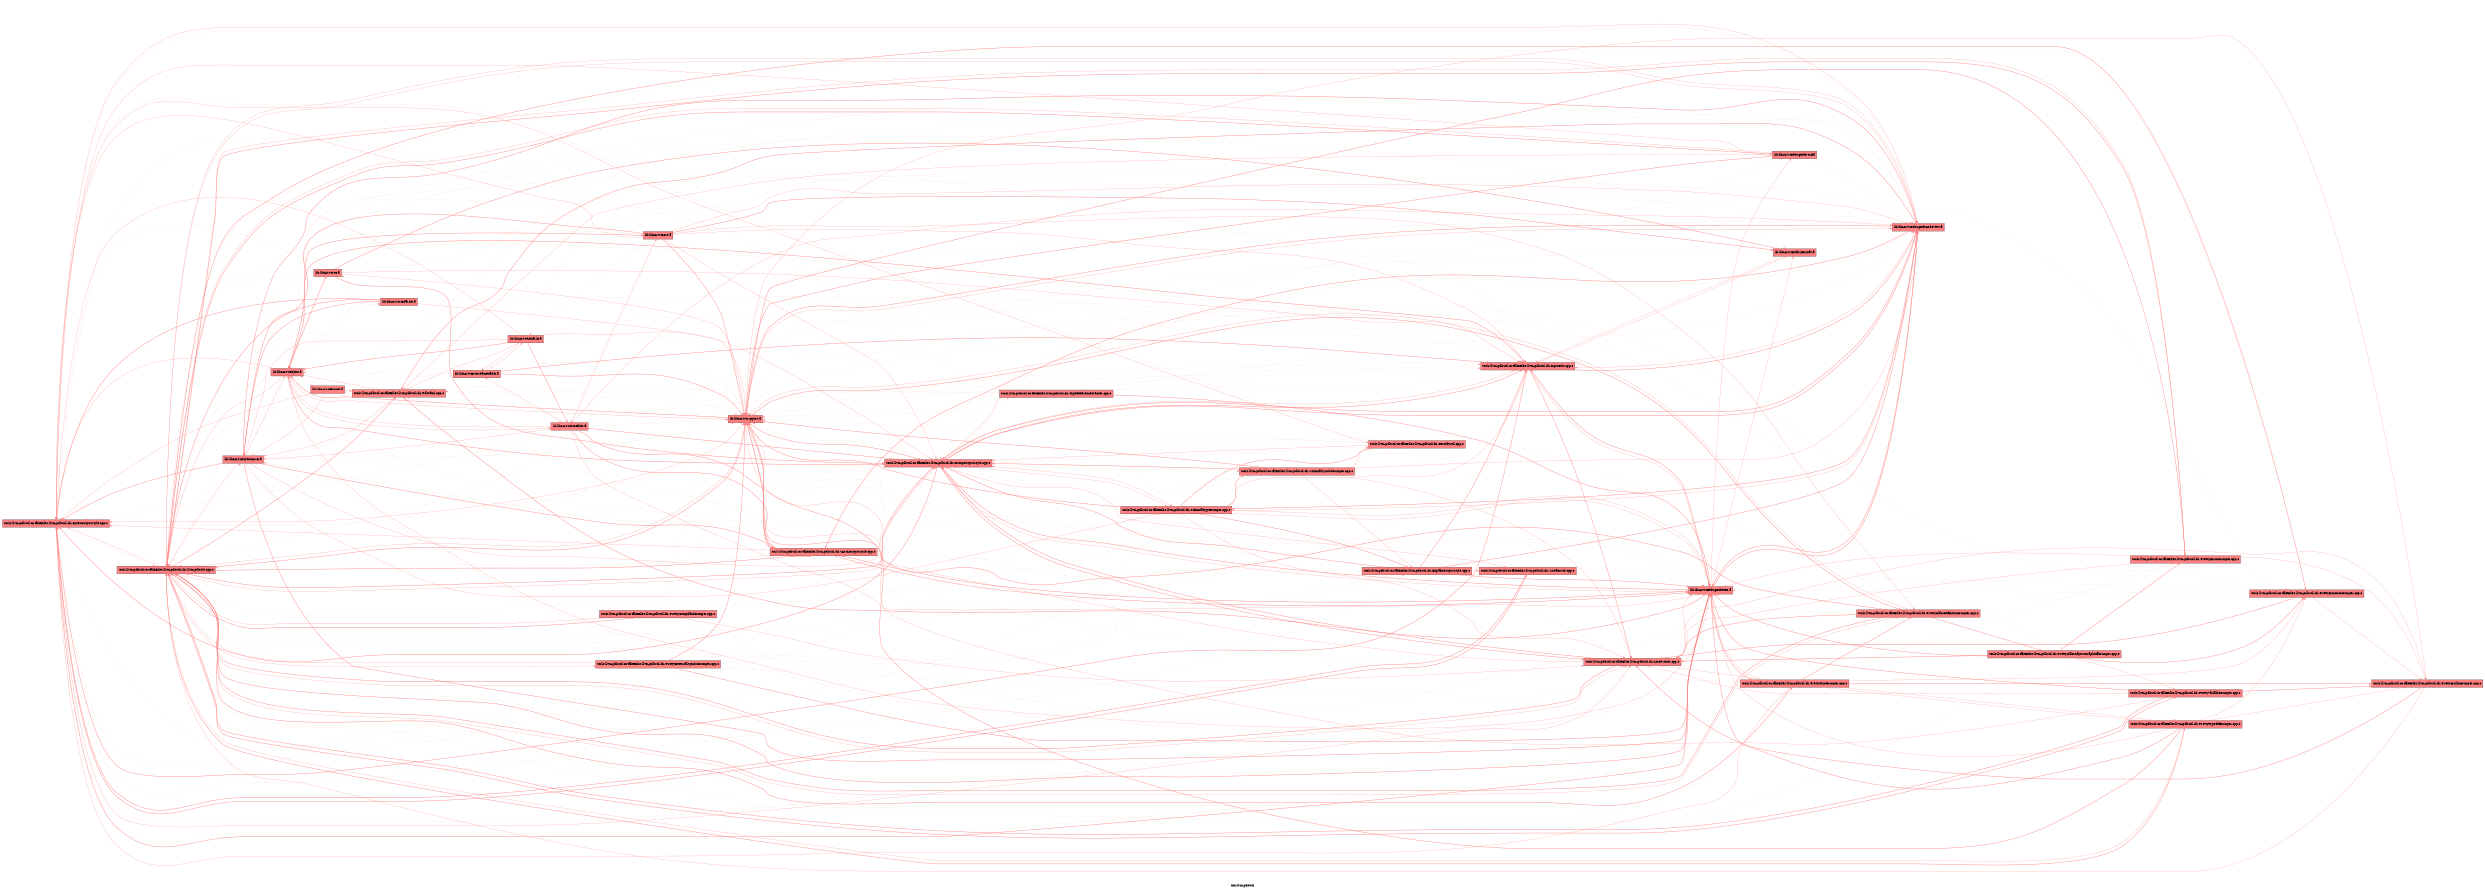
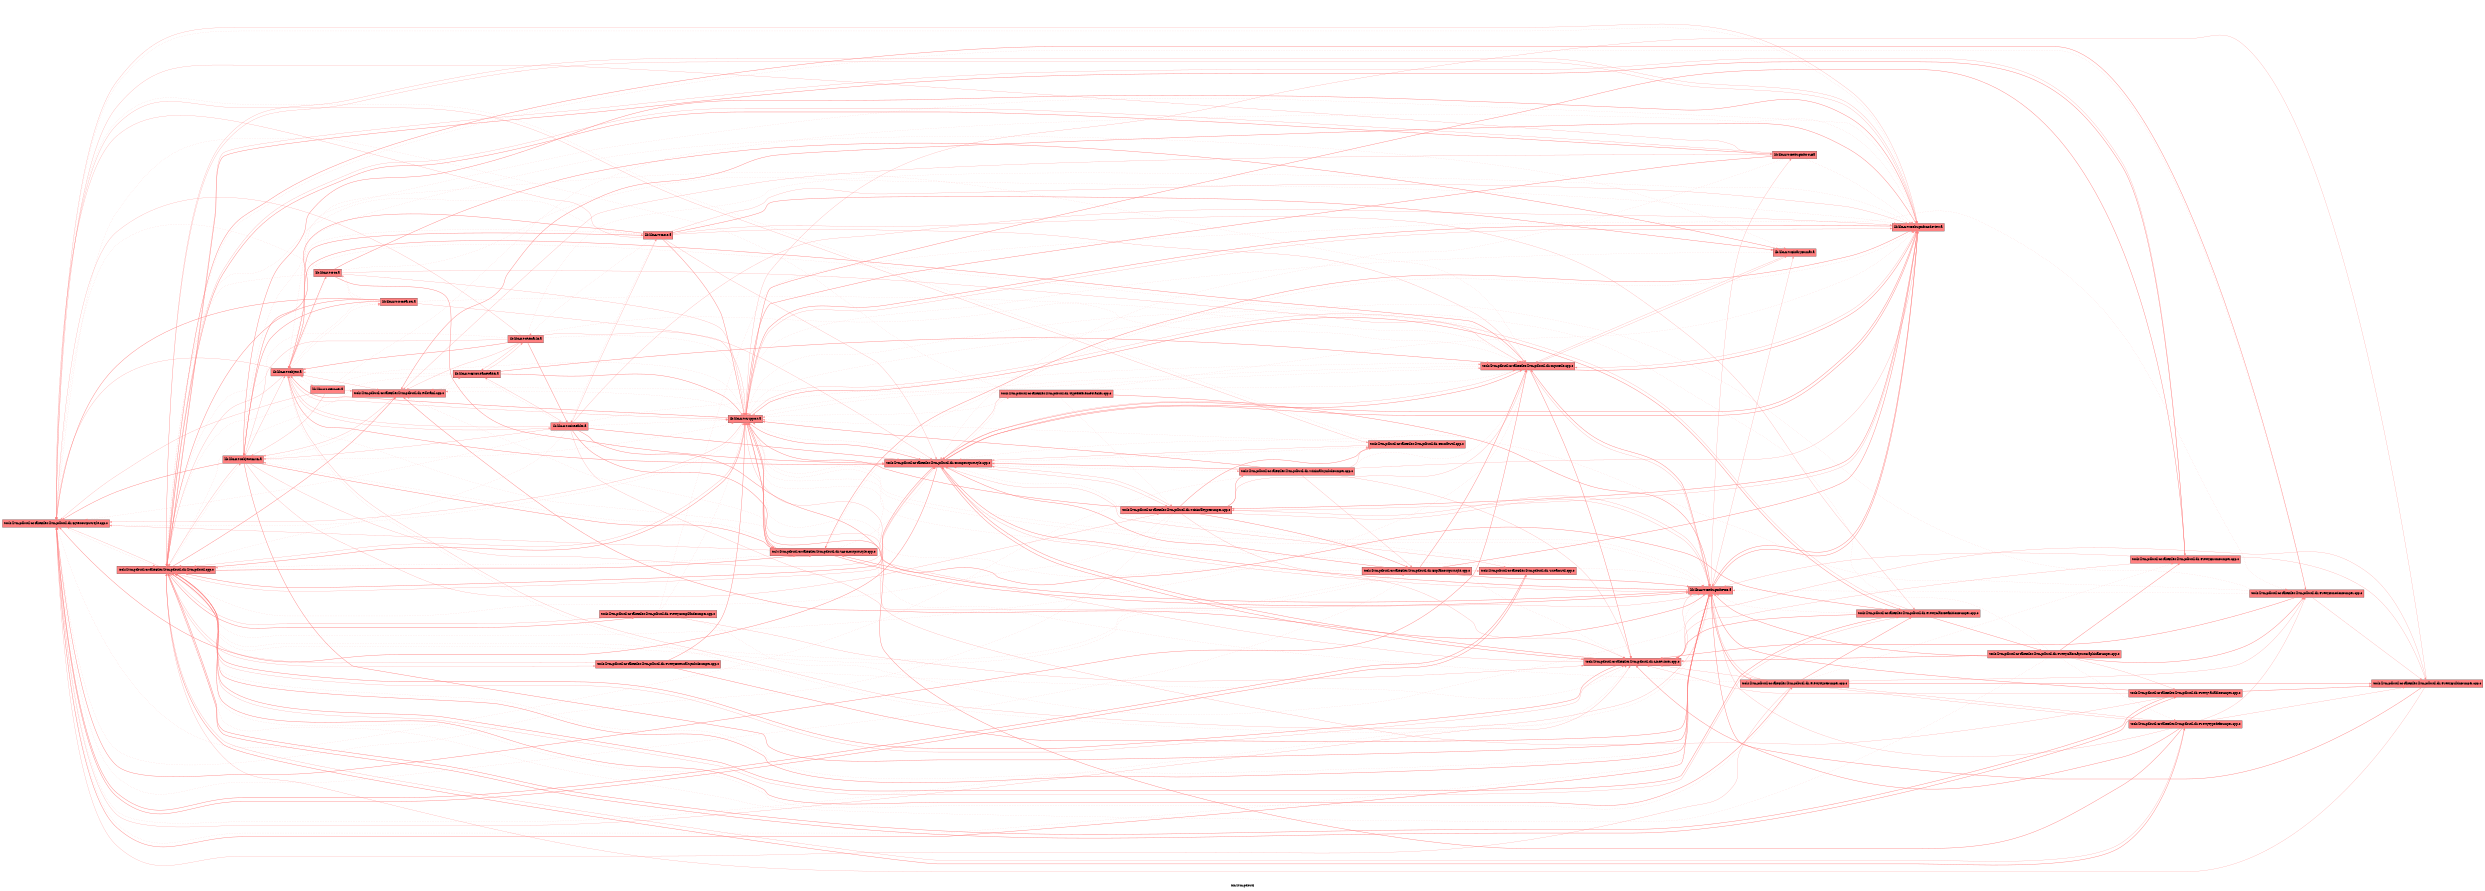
(592, 396) -> (448, 385)
